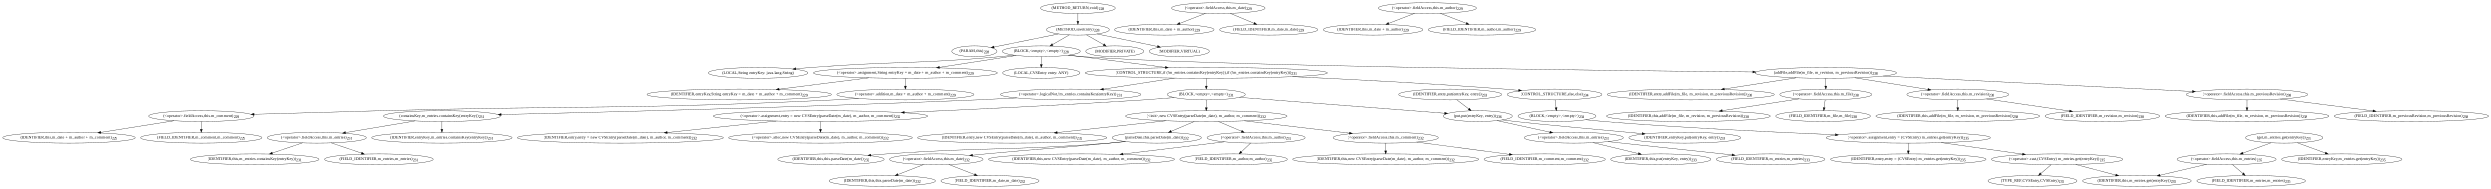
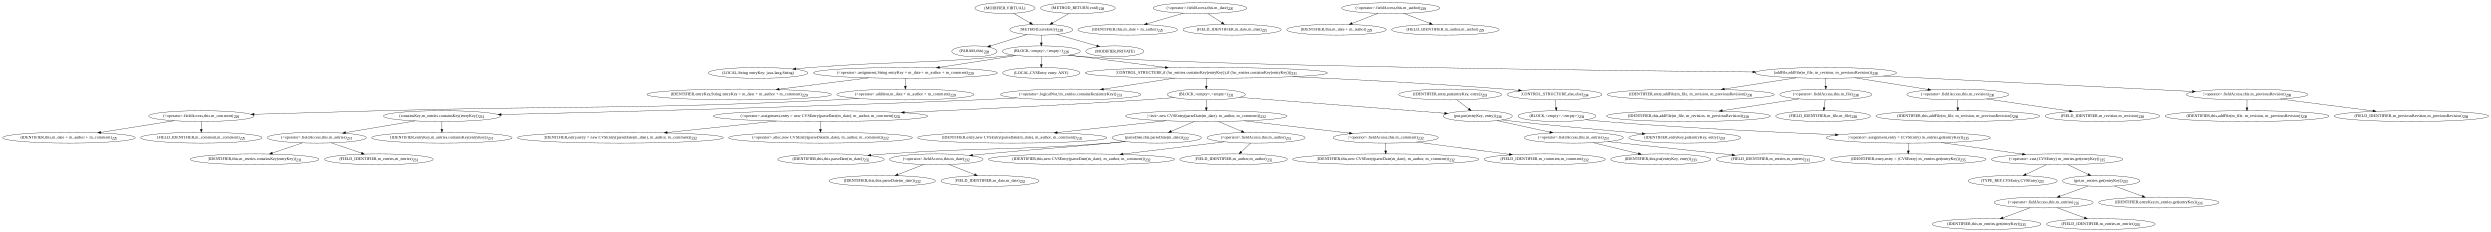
(1127, 40) -> (1022, 18)
(2096, 170) -> (2078, 170)
